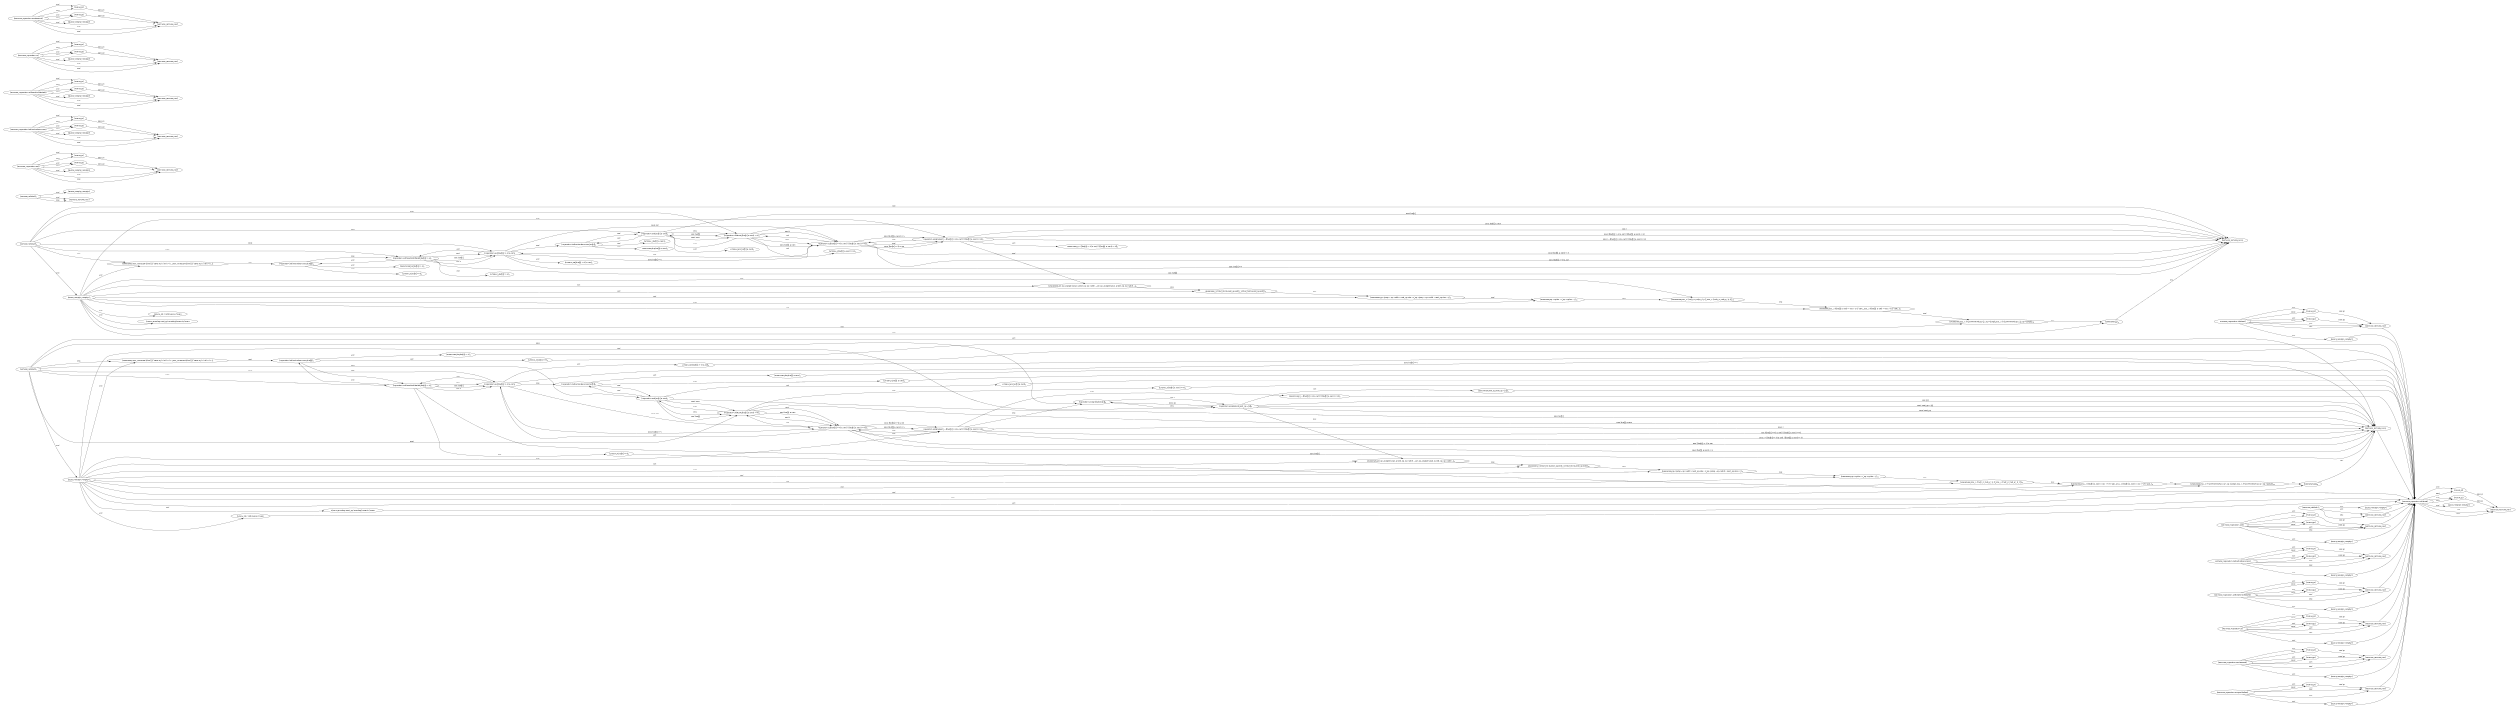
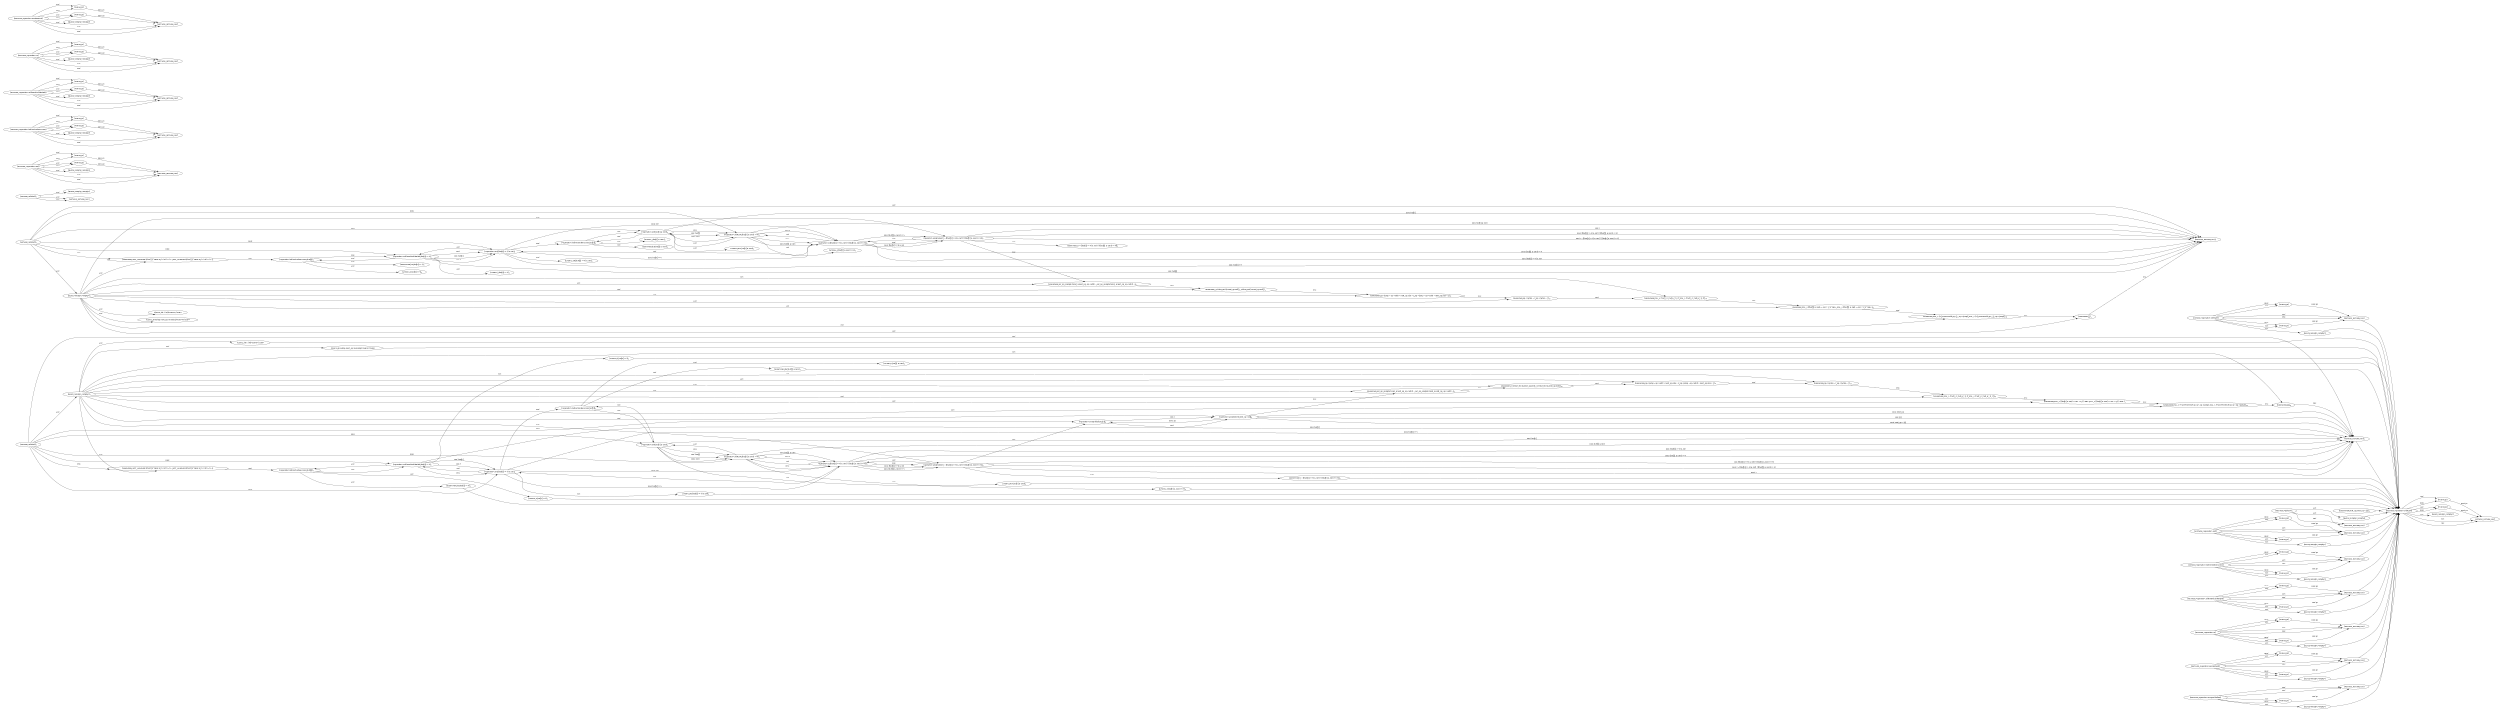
(1356, 390) -> none
